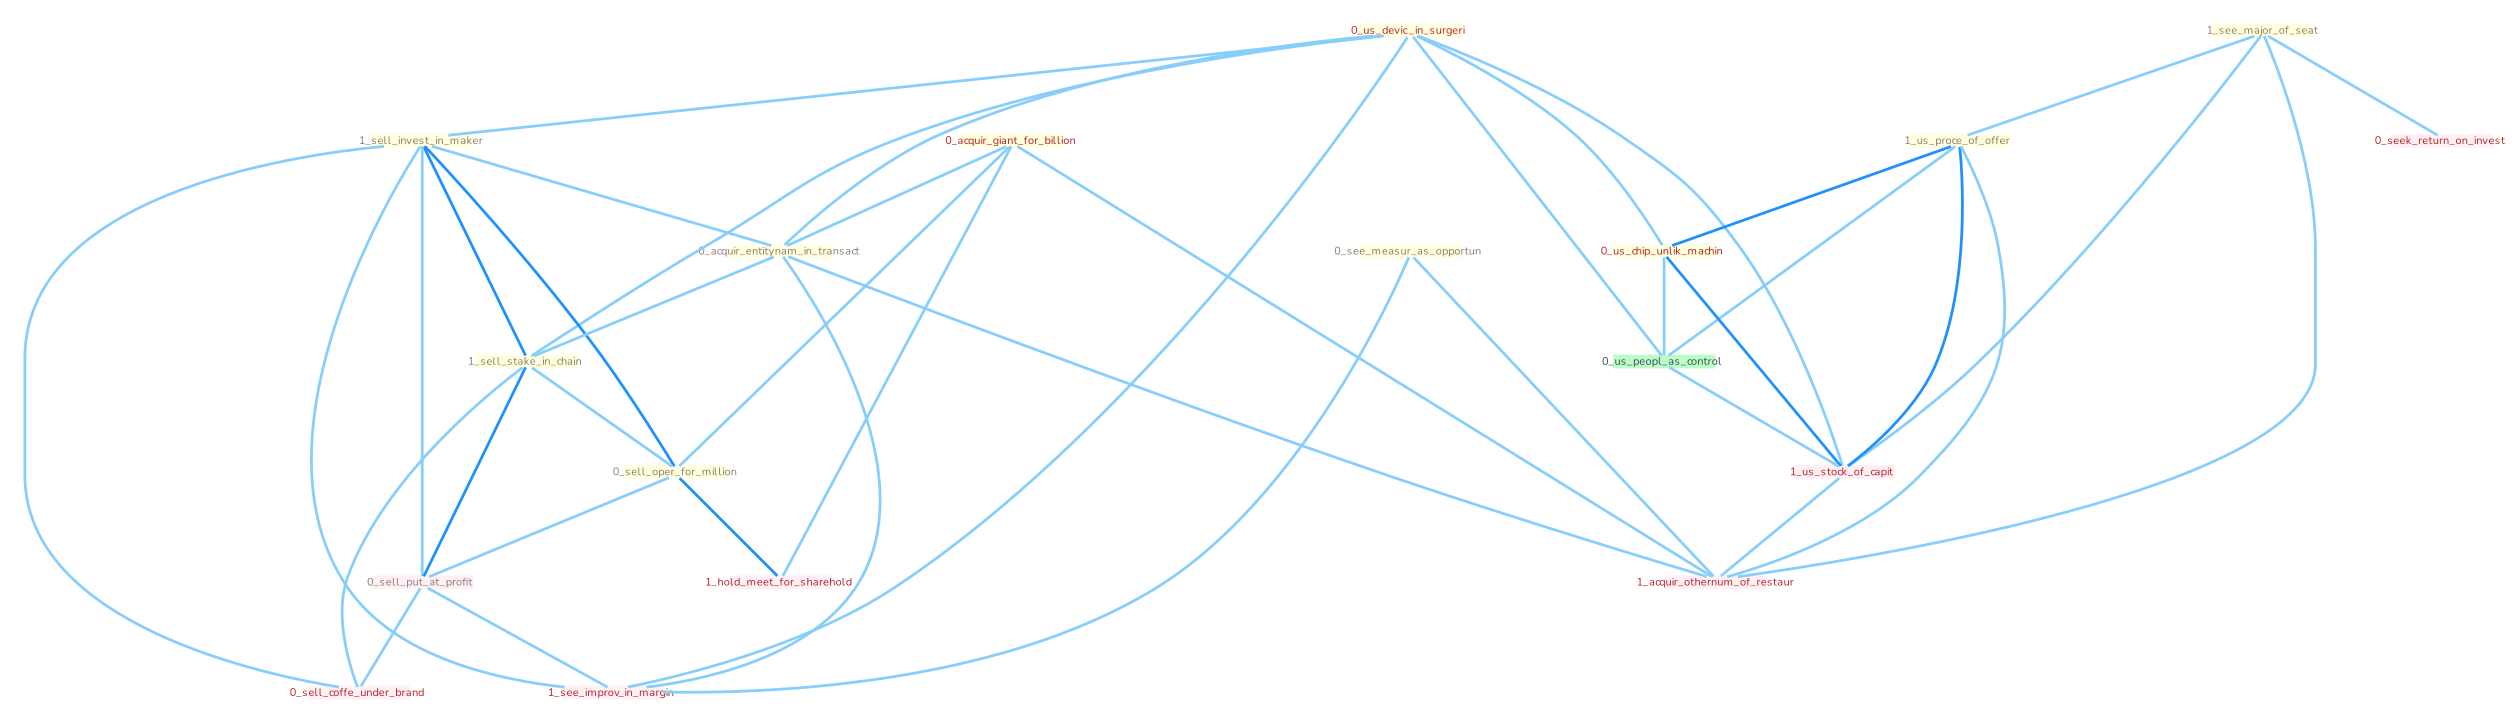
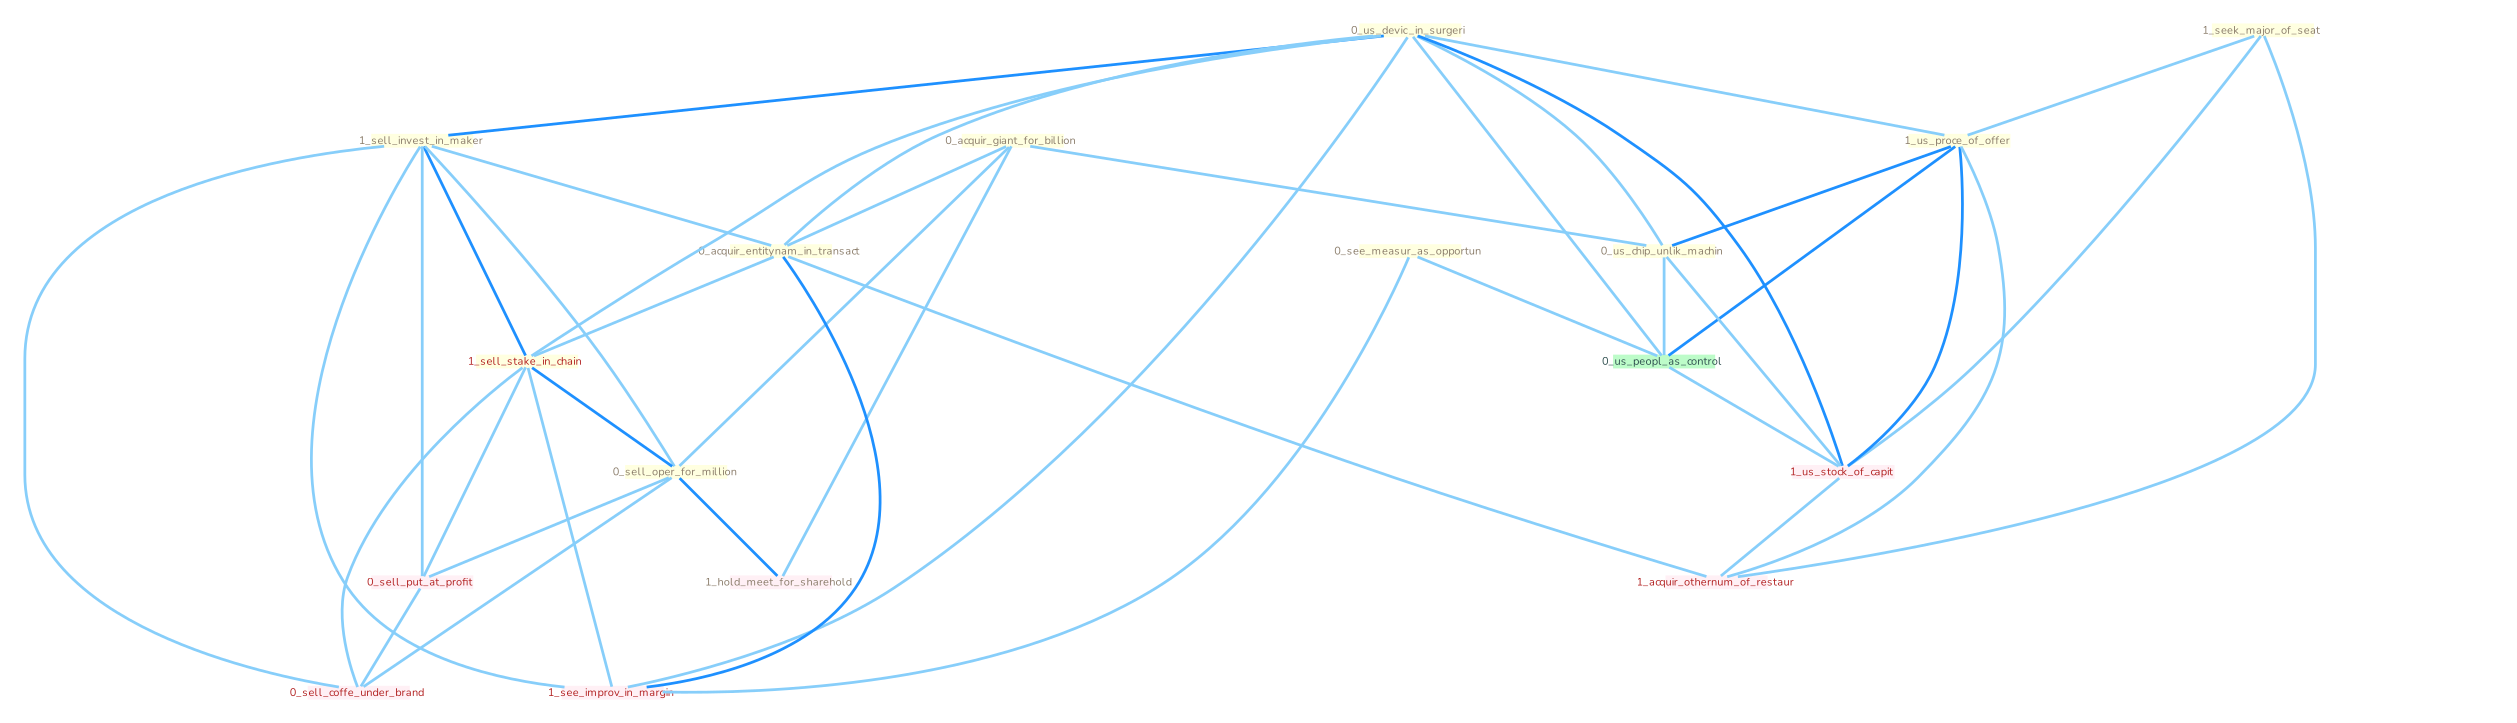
(1410, 30) -> (1410, 30)
(2263, 30) -> (2263, 30)
(916, 86) -> (916, 86)
none -> (1685, 86)
(1013, 141) -> (1013, 141)
(2442, 141) -> none
(1692, 190) -> (1692, 190)
(1664, 251) -> (1664, 251)
(1812, 251) -> (1812, 251)
(558, 300) -> (558, 300)
(1754, 361) -> (1754, 361)
(527, 362) -> (527, 362)
(1382, 372) -> (1338, 196)
(602, 417) -> (602, 417)
(1564, 417) -> (1537, 306)
(475, 472) -> (475, 472)
(876, 532) -> (876, 532)
(422, 582) -> (422, 582)
none -> (518, 582)
(781, 582) -> (781, 582)
(518, 638) -> (562, 495)
